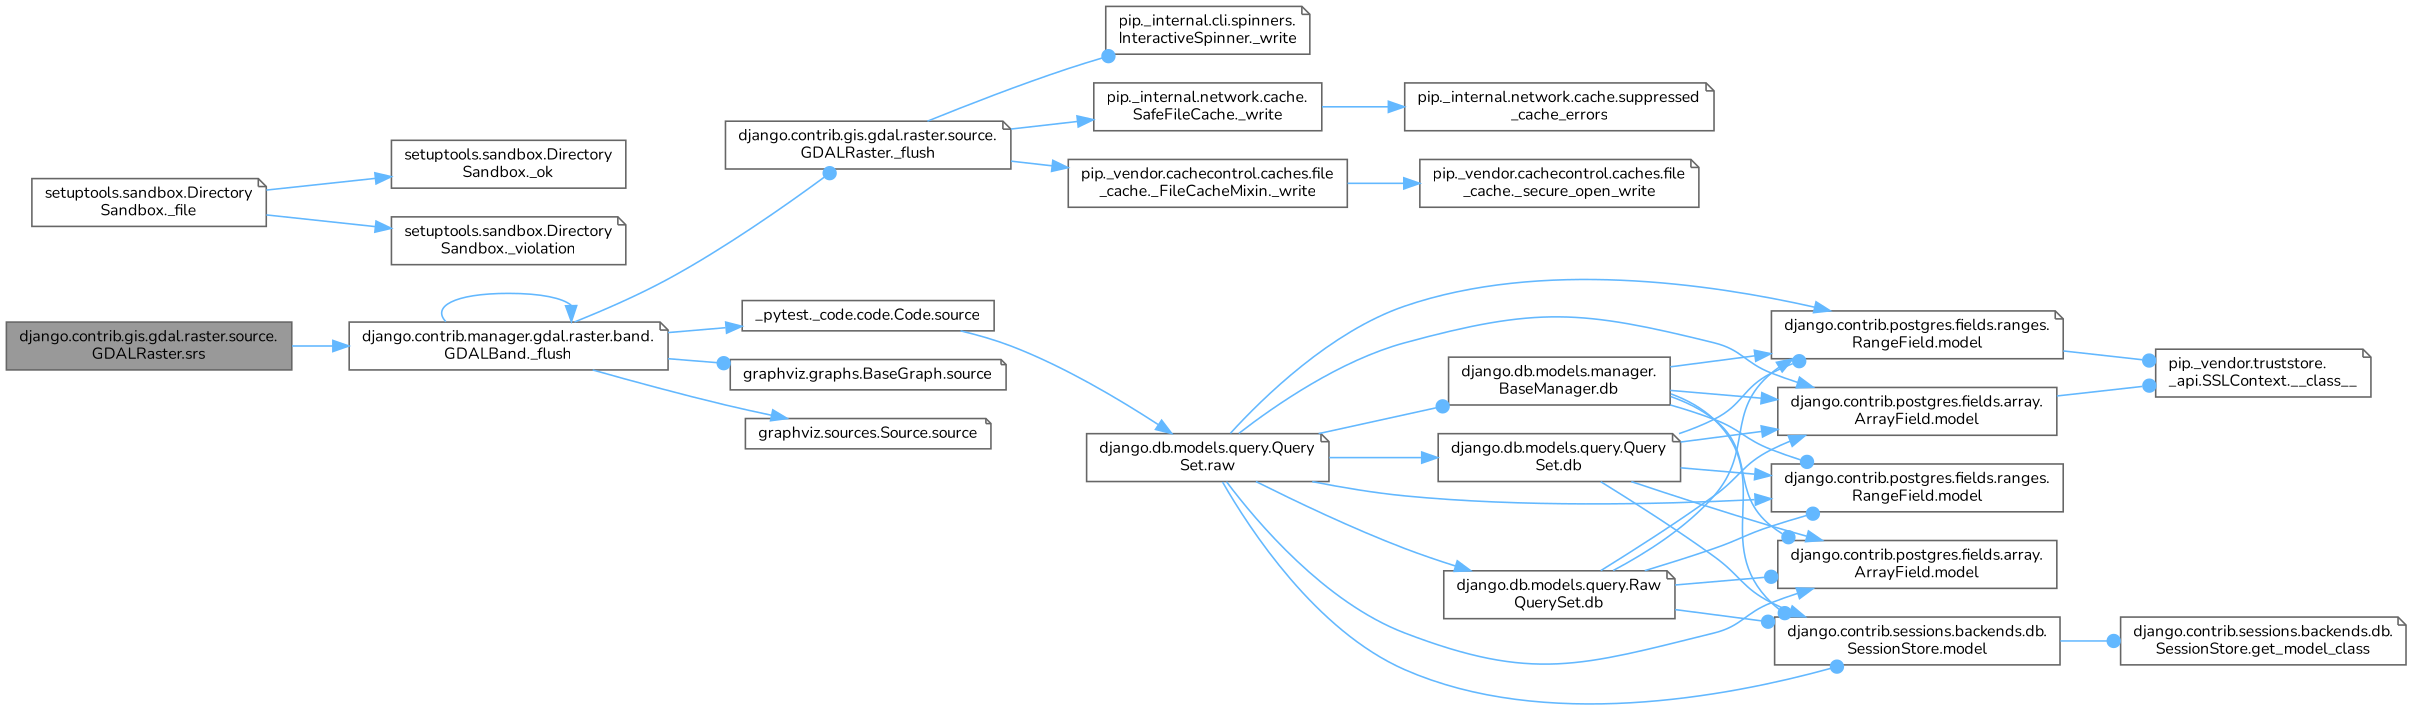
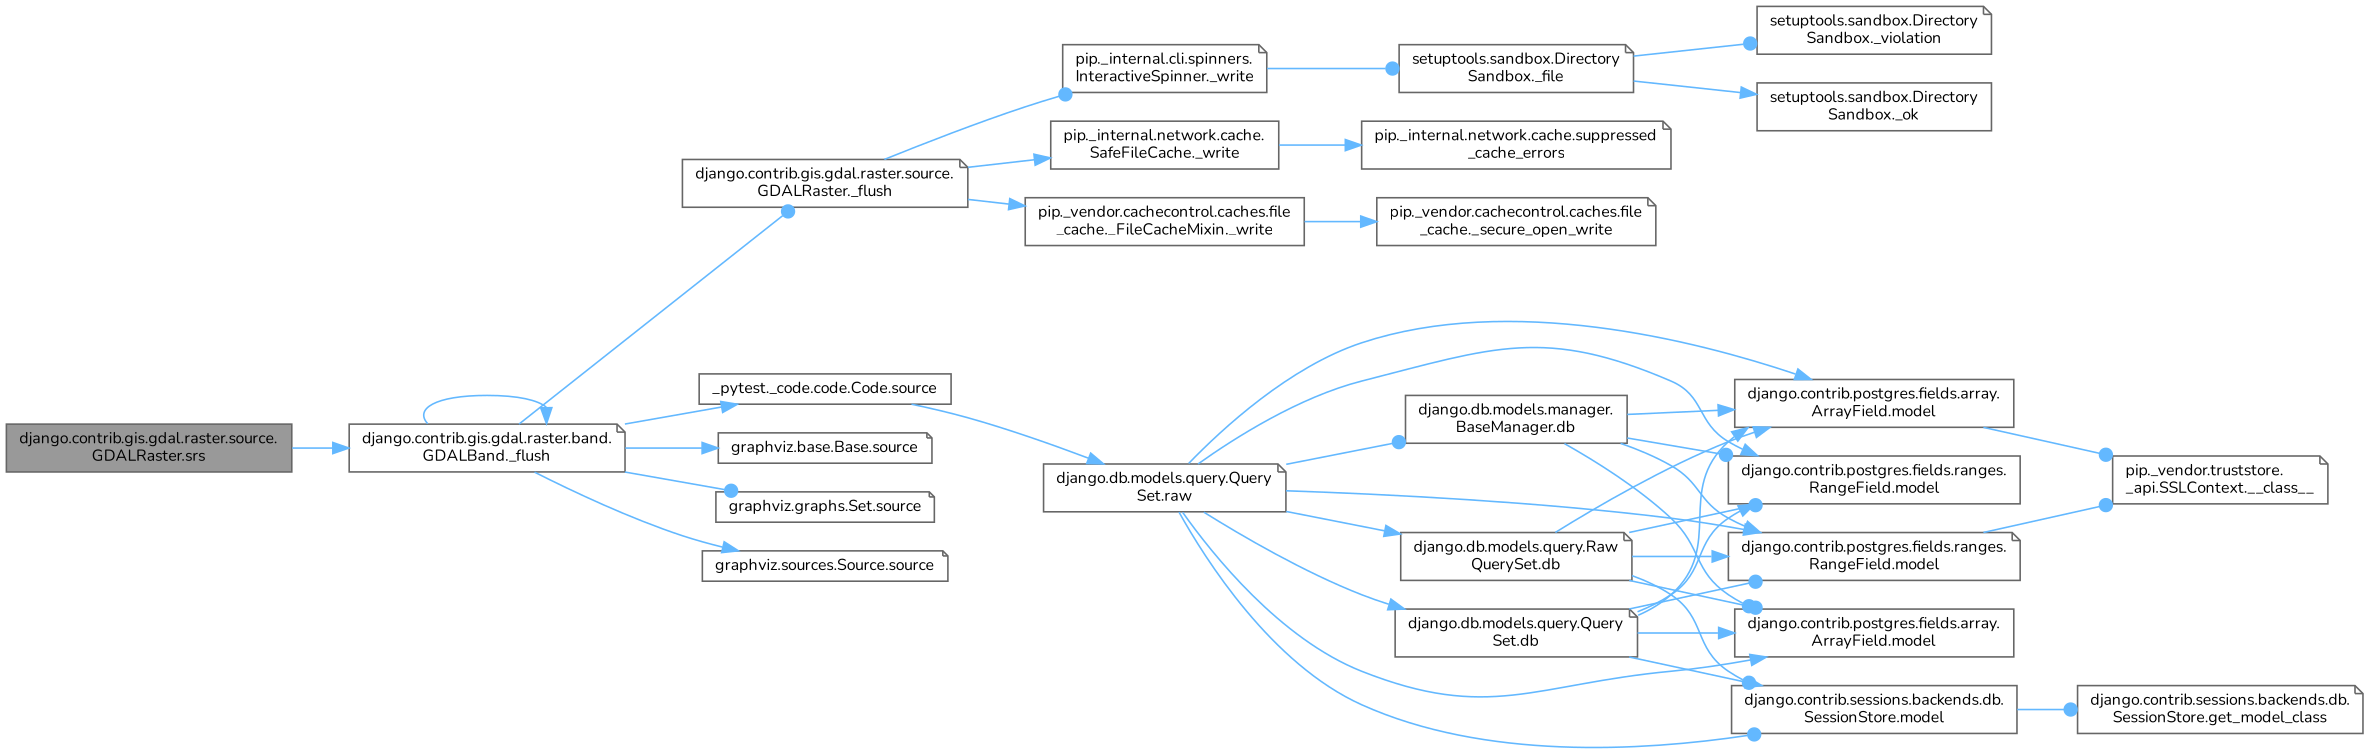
none -> (1326, 69)
(321, 221) -> (1689, 50)
(509, 346) -> (487, 448)
(868, 375) -> (825, 507)
none -> (825, 448)
(1744, 549) -> none
